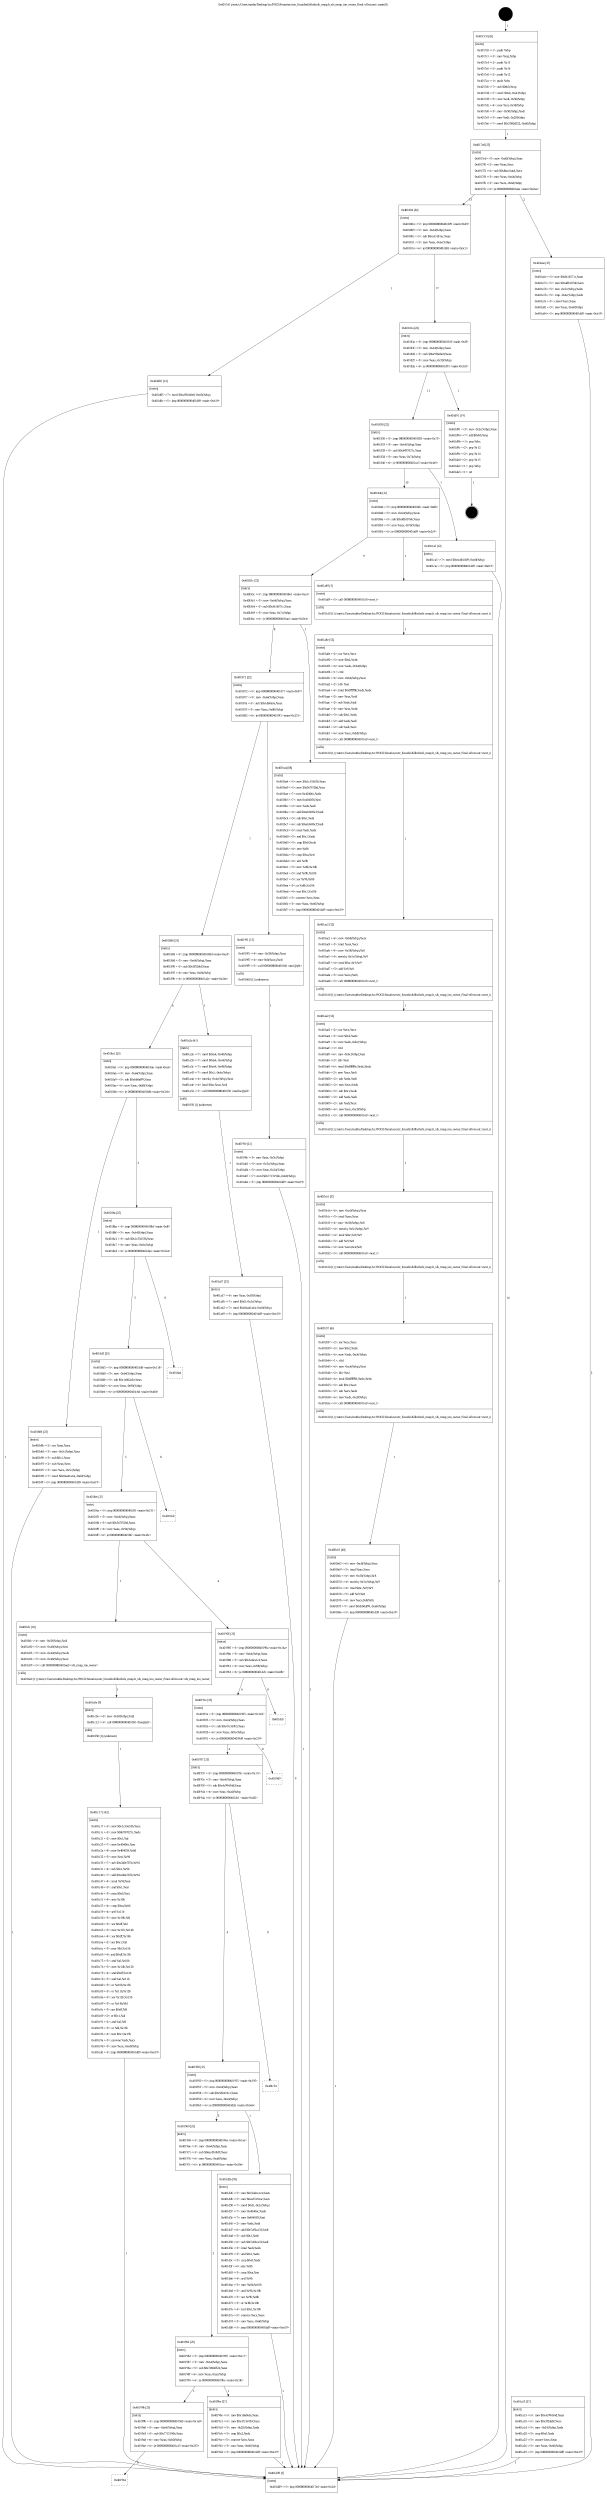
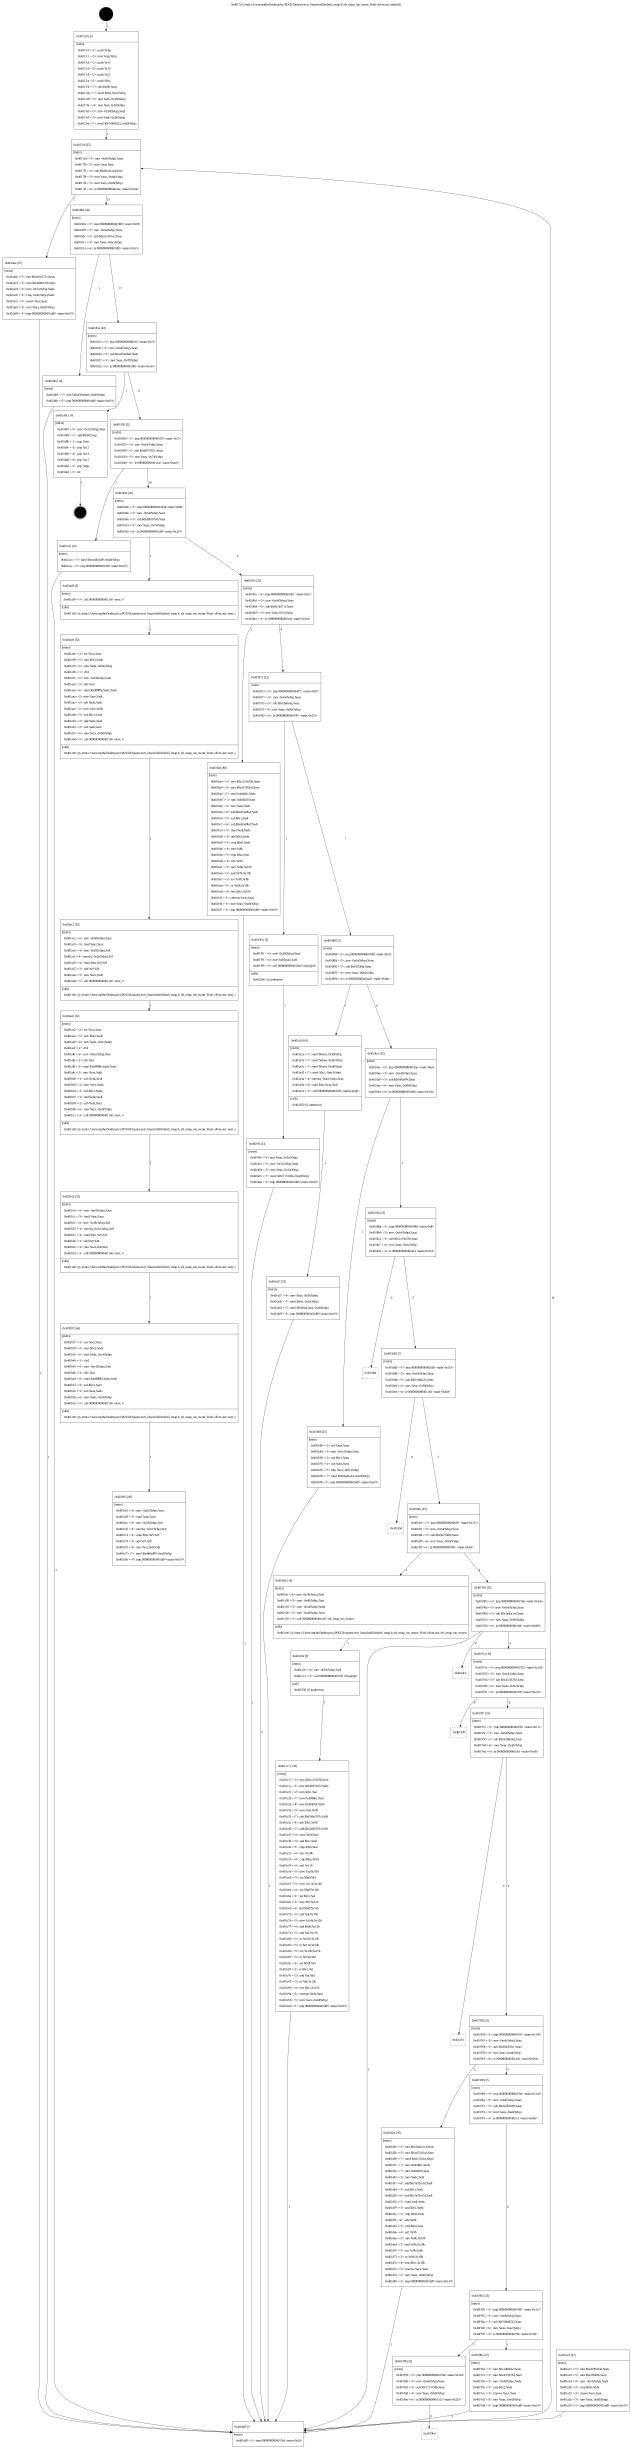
(334, 2044) -> (367, 2002)
